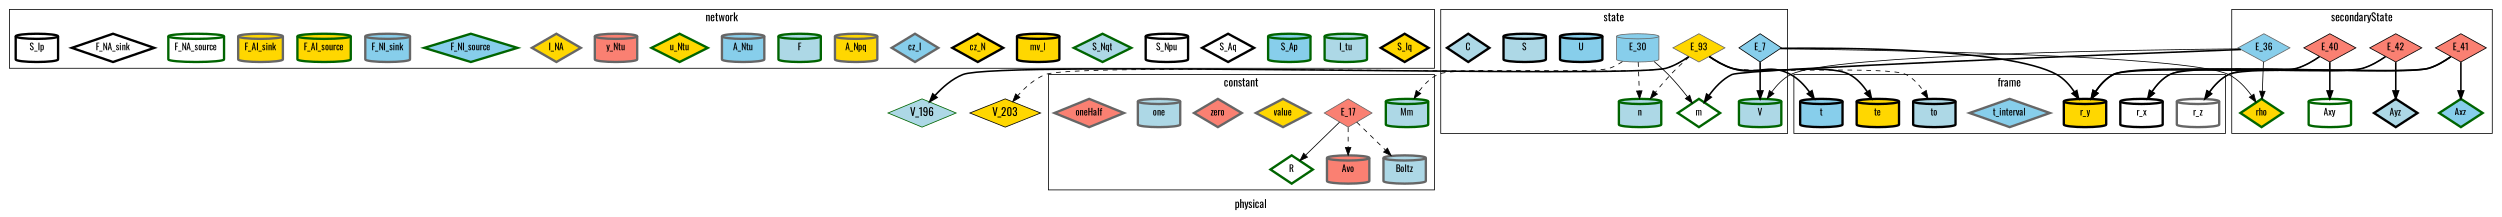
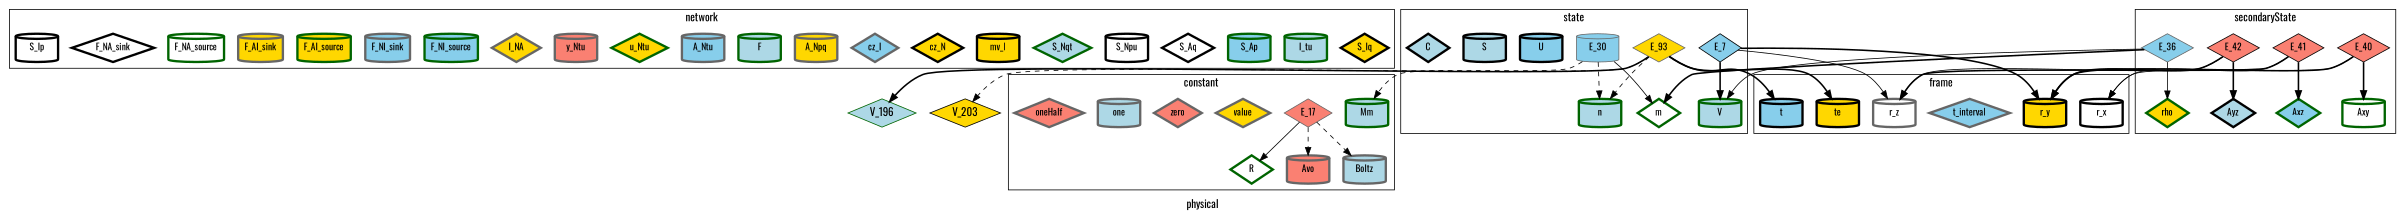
(471, 48) -> (451, 48)
(2117, 60) -> (1807, 59)
(2299, 70) -> (2199, 70)
(1934, 113) -> none
